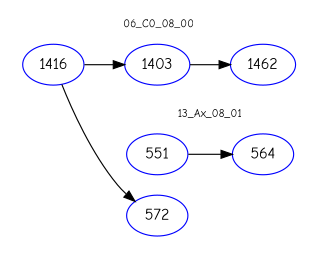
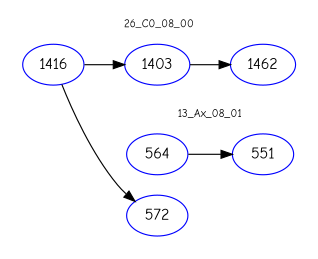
(159, 24) -> (159, 24)
(205, 154) -> (205, 154)
